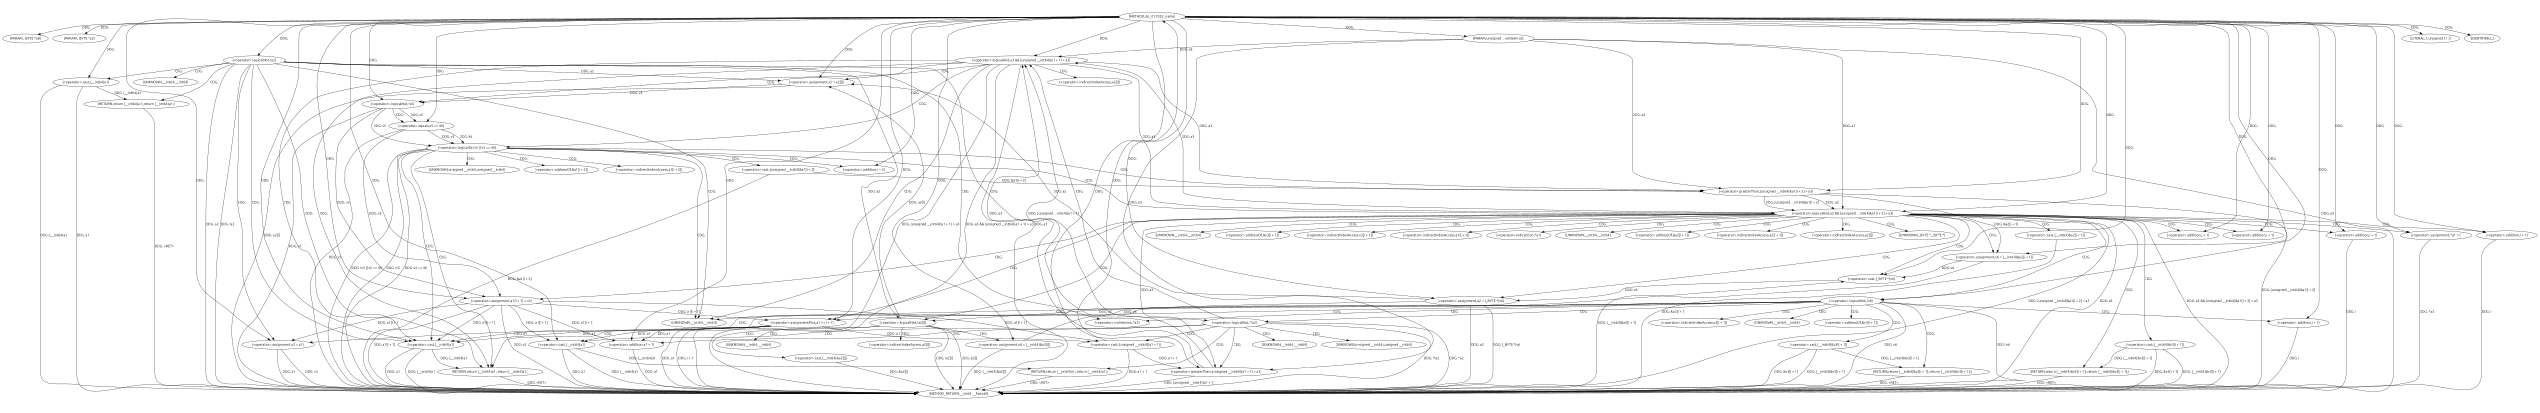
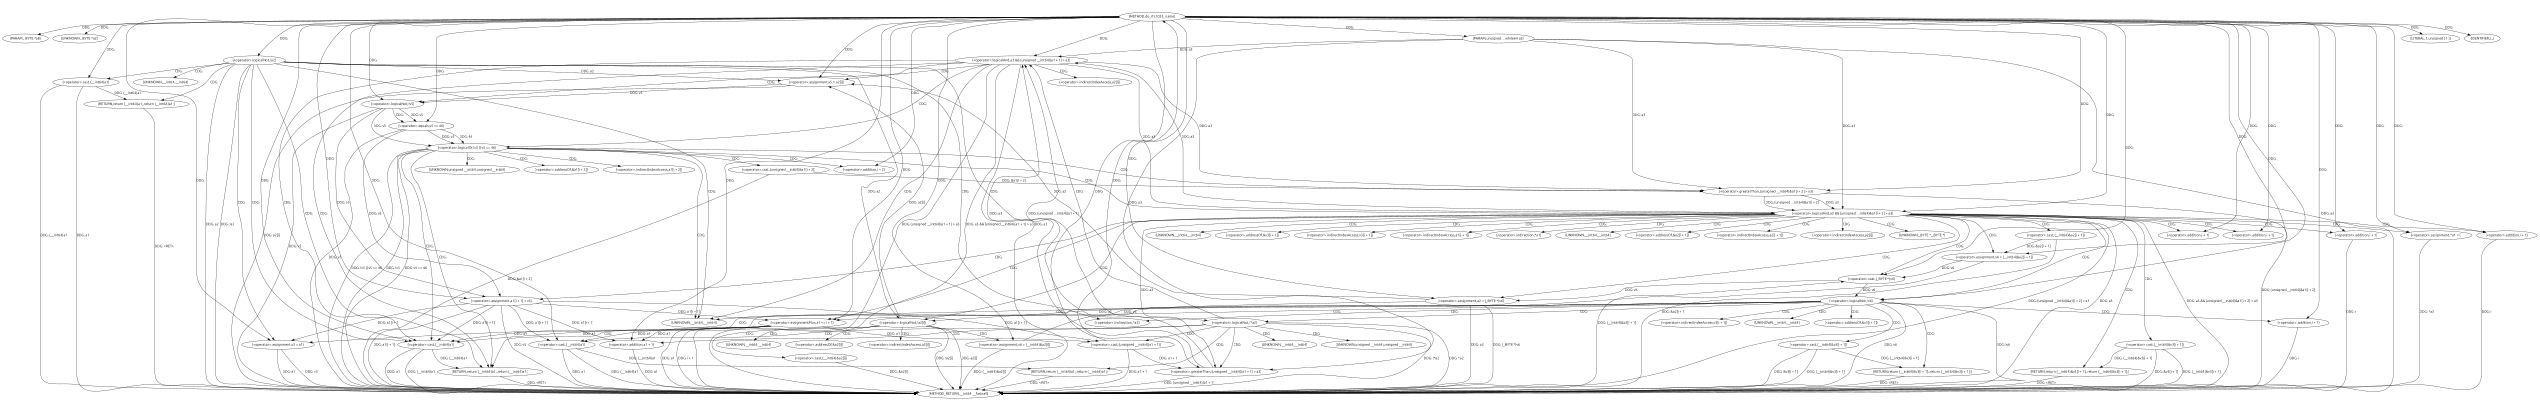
(79, 39) -> (79, 39)
(1921, 207) -> (2024, 245)
none -> (1862, 289)
none -> (819, 345)
